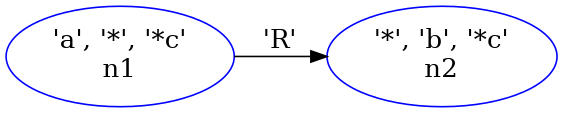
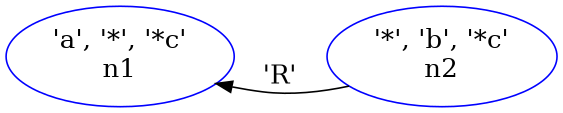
(272, 56) -> (291, 93)
